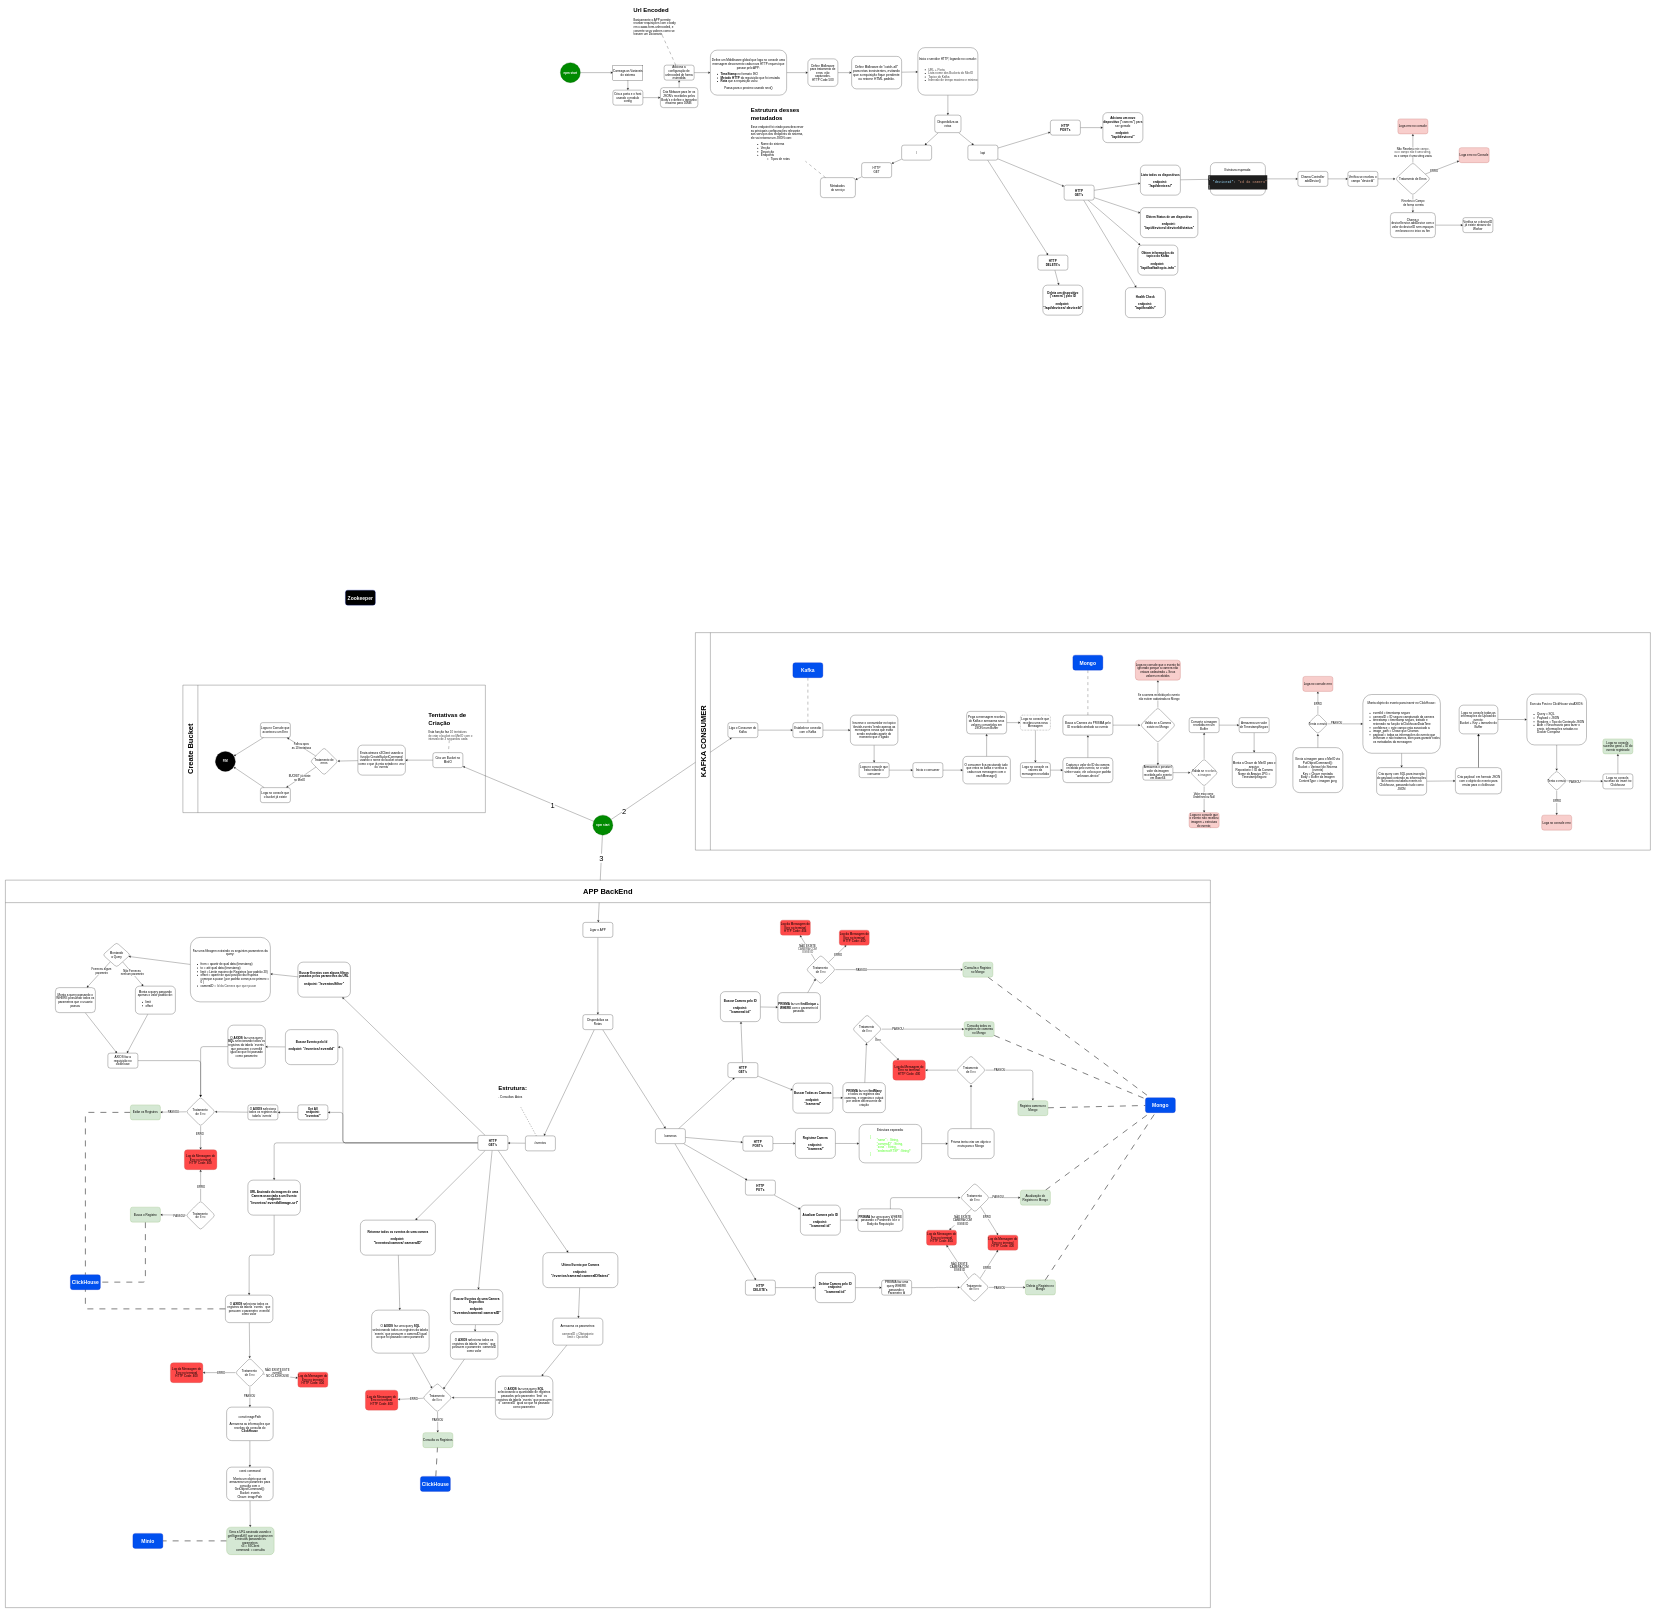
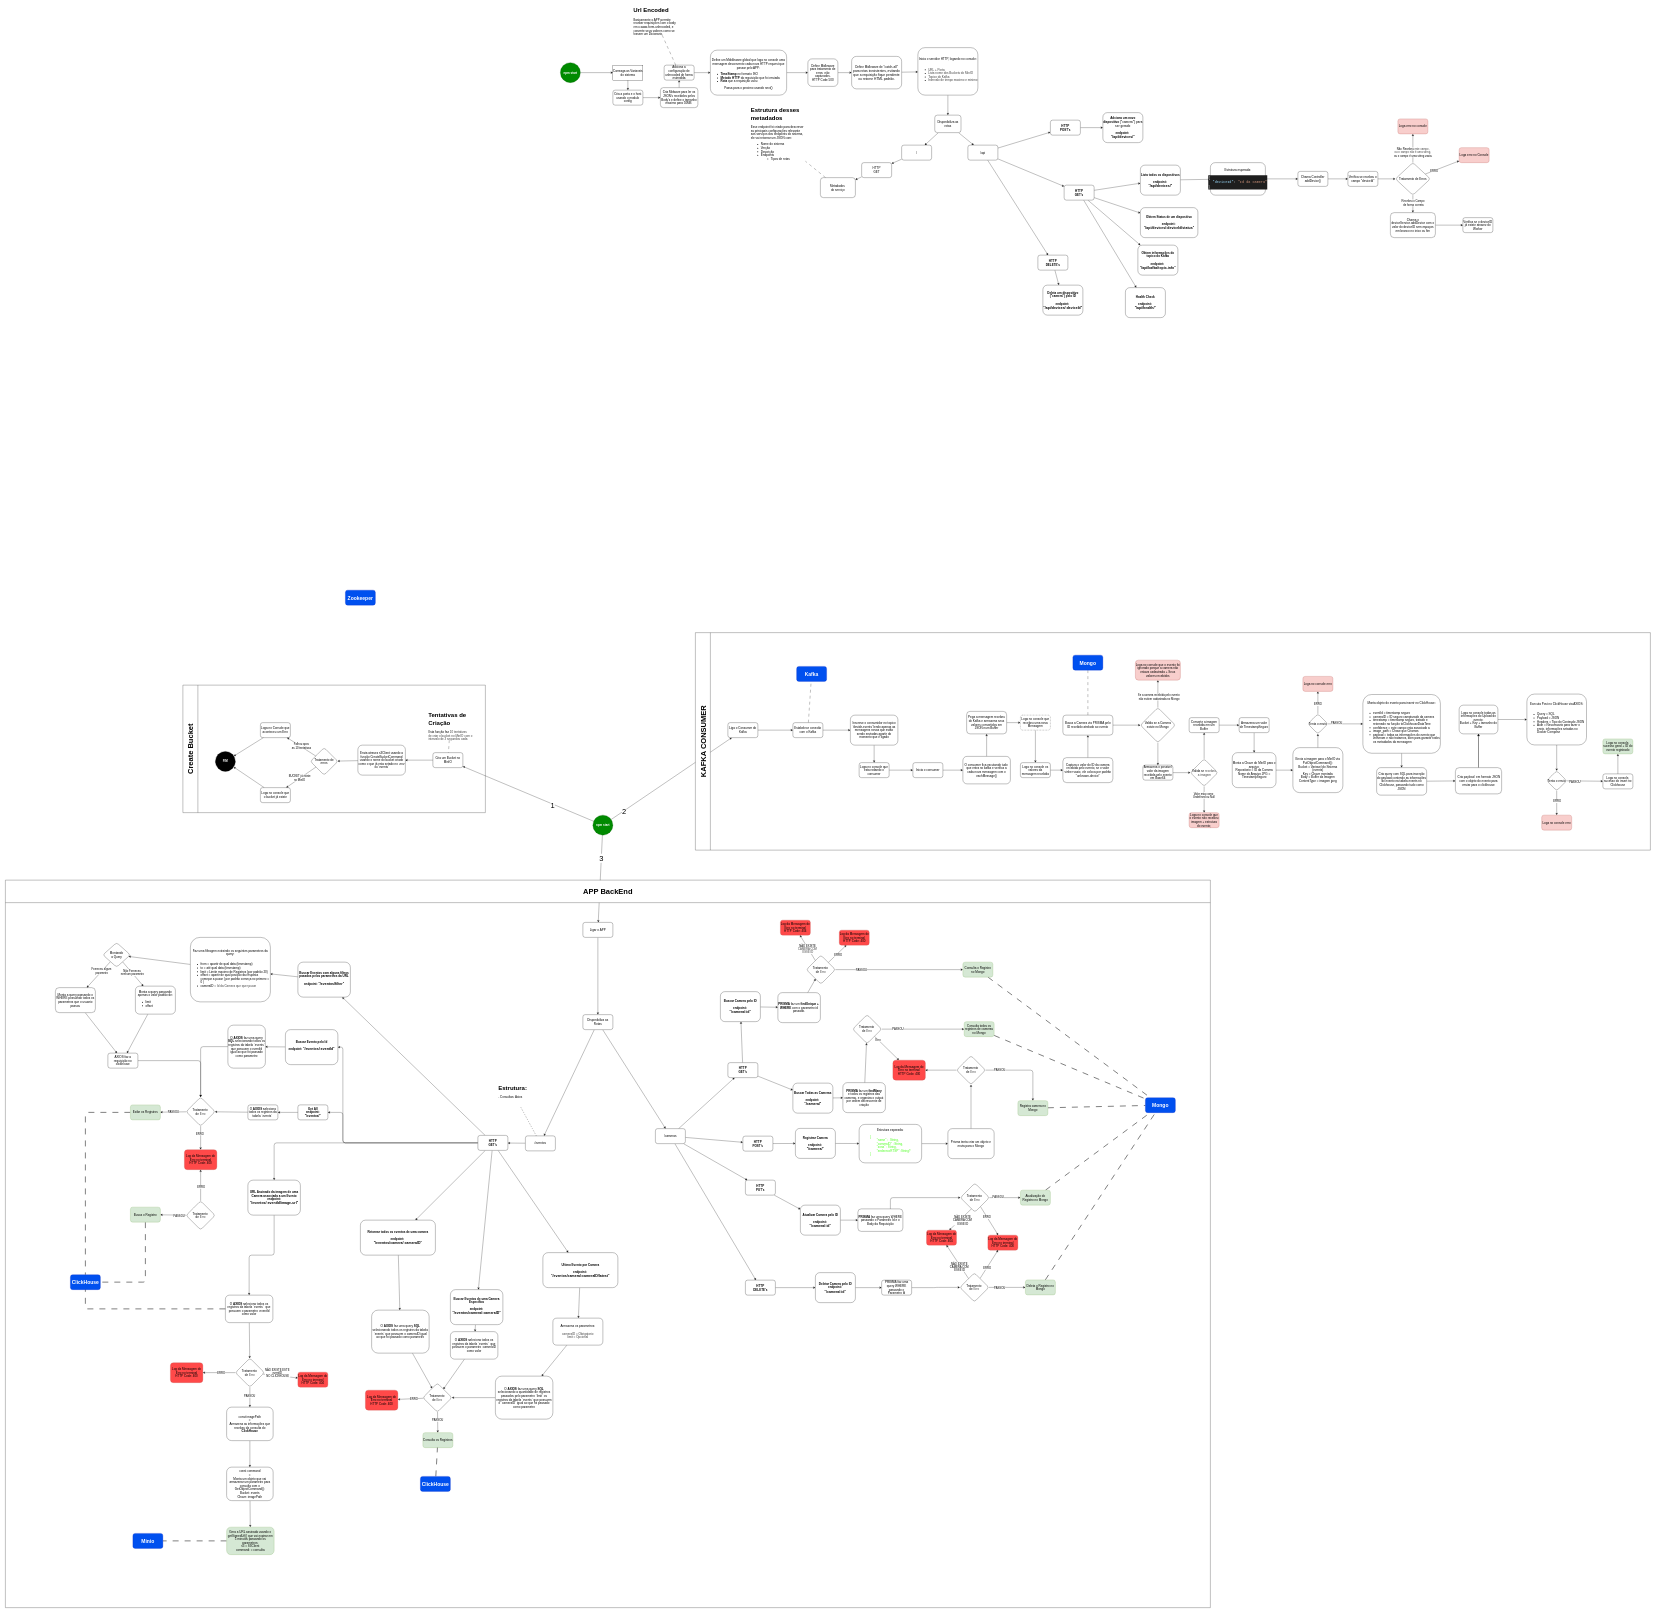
(360, 598) -> (360, 598)
(808, 670) -> (811, 674)
none -> (1290, 770)
